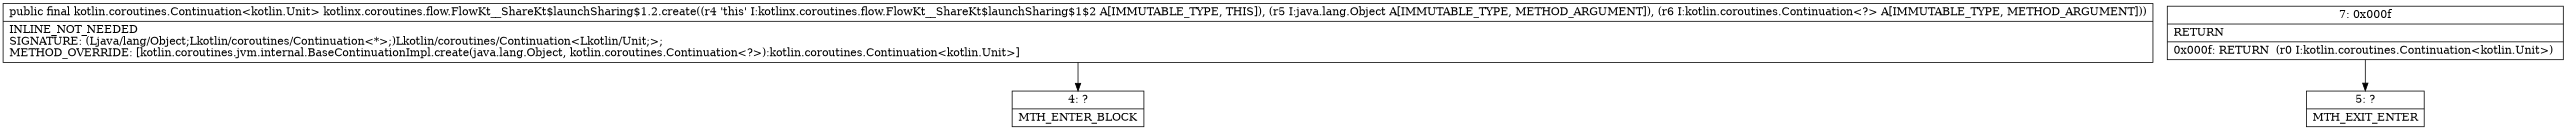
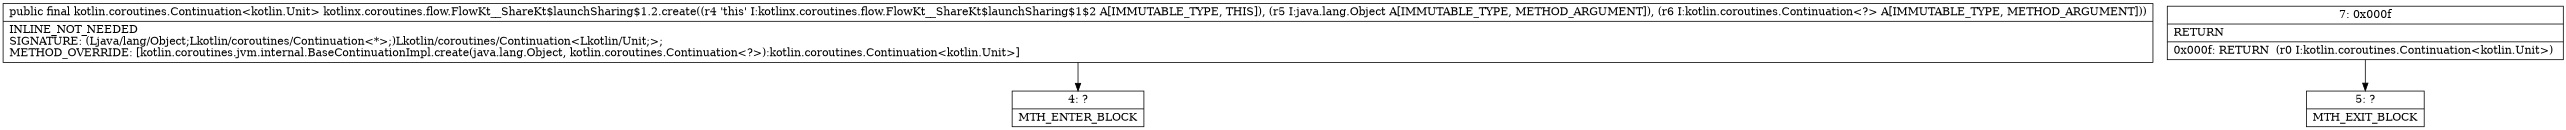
(2365, 117) -> (2365, 117)
